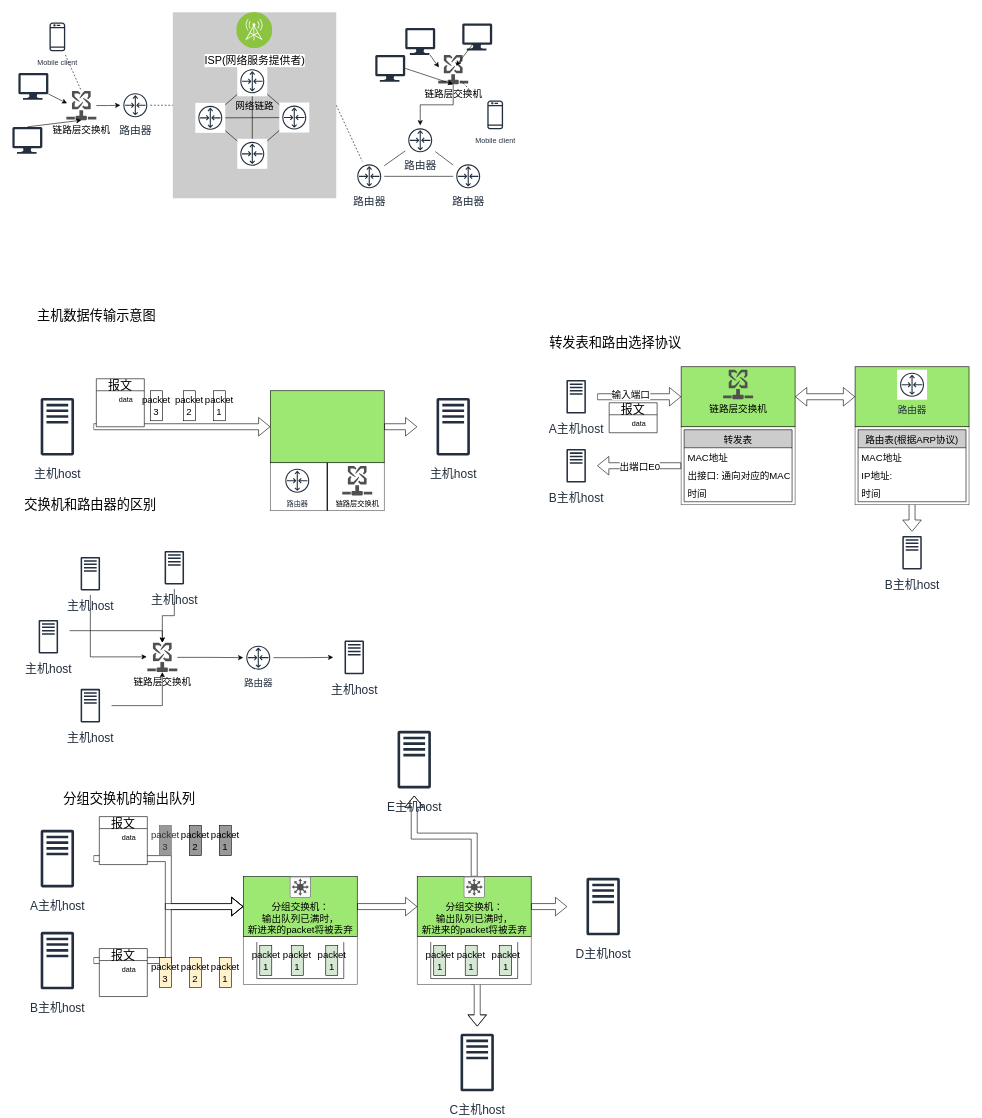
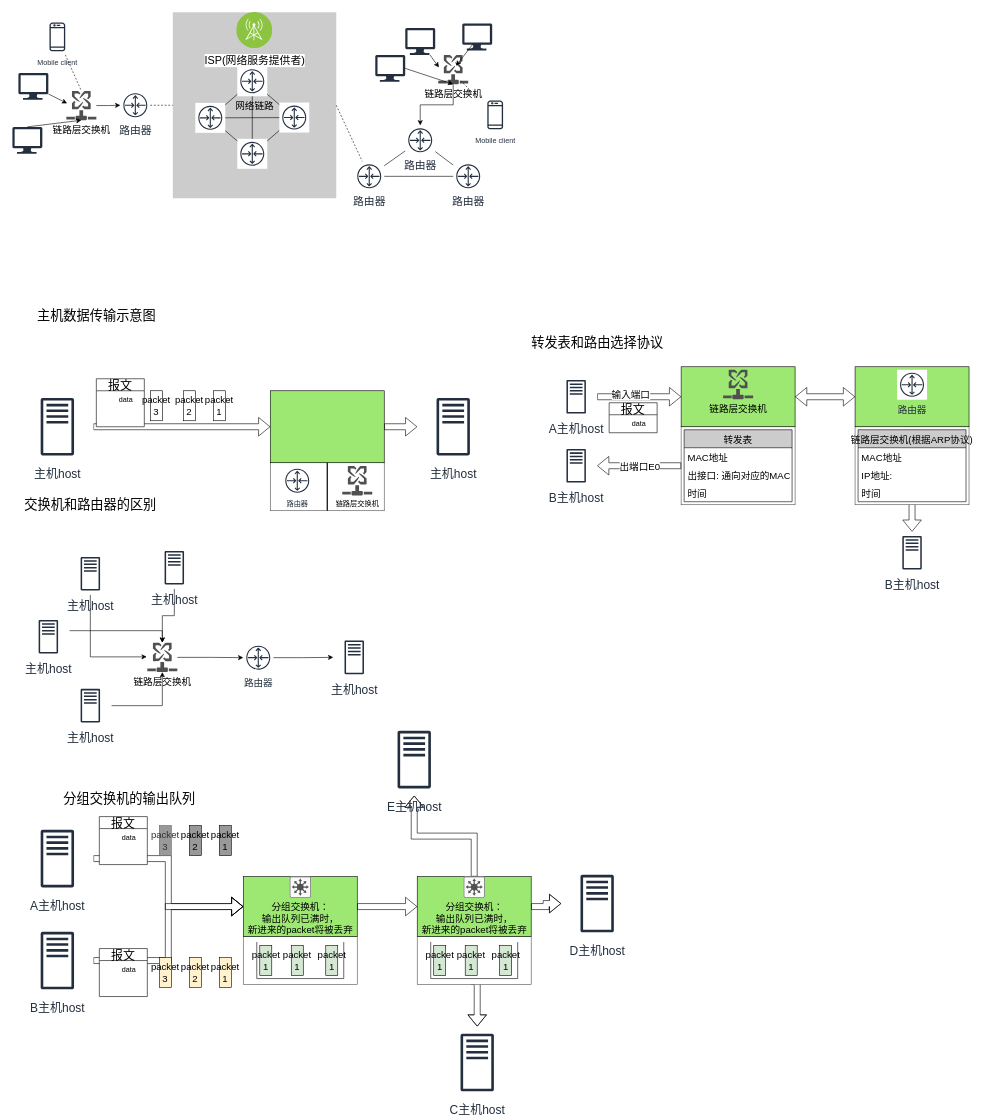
(615, 343) -> (597, 343)
(912, 440) -> (912, 440)
(603, 907) -> (597, 904)
